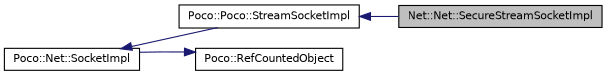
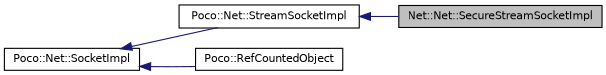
(269, 16) -> (269, 16)
(162, 52) -> (173, 67)
